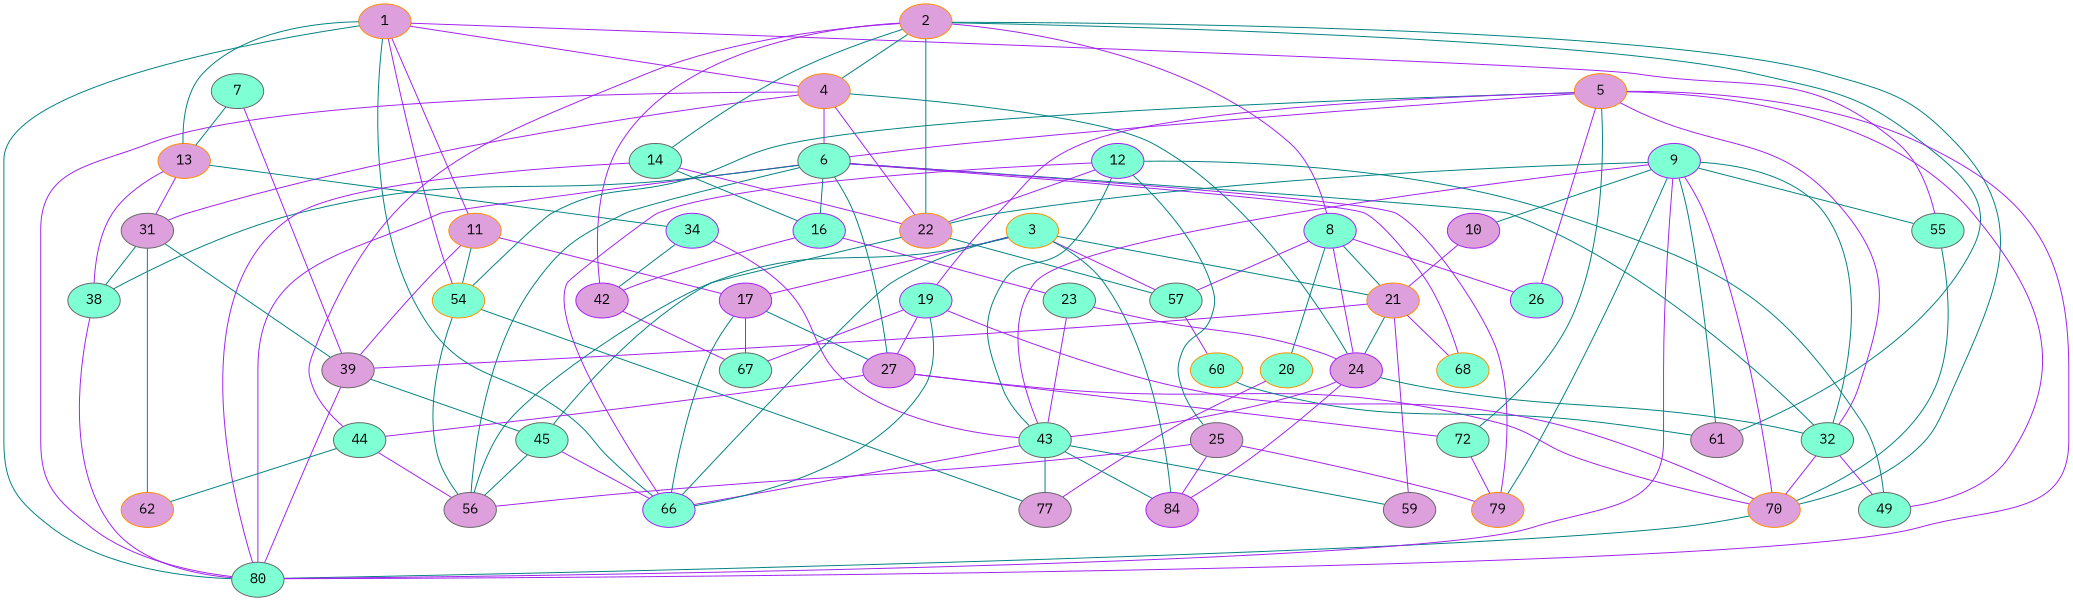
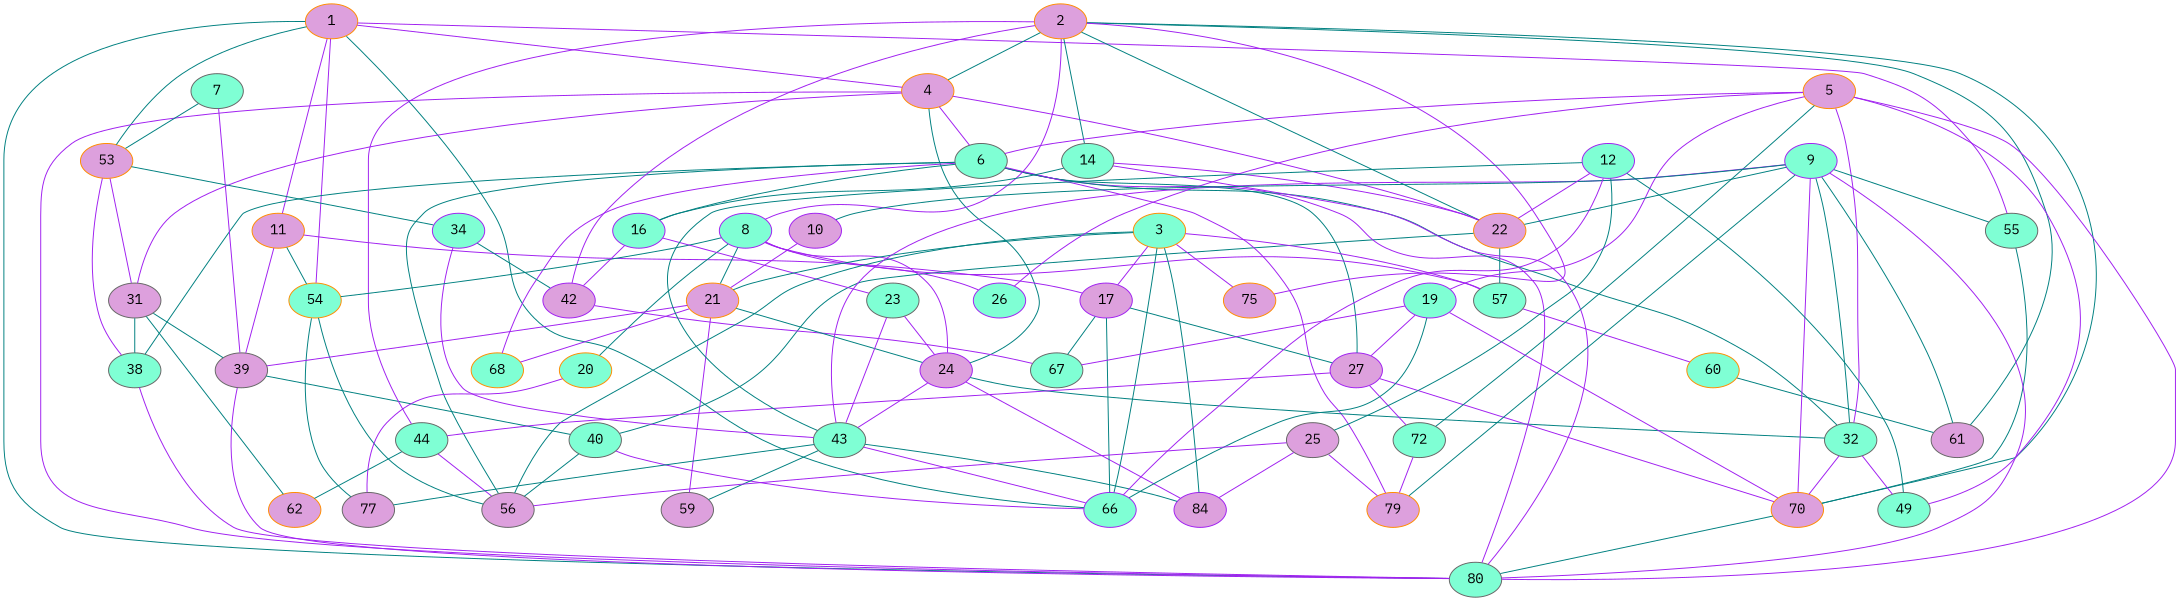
(1003, 120) -> (560, 267)
(184, 161) -> (107, 161)
none -> (1250, 301)
(542, 440) -> (595, 440)
